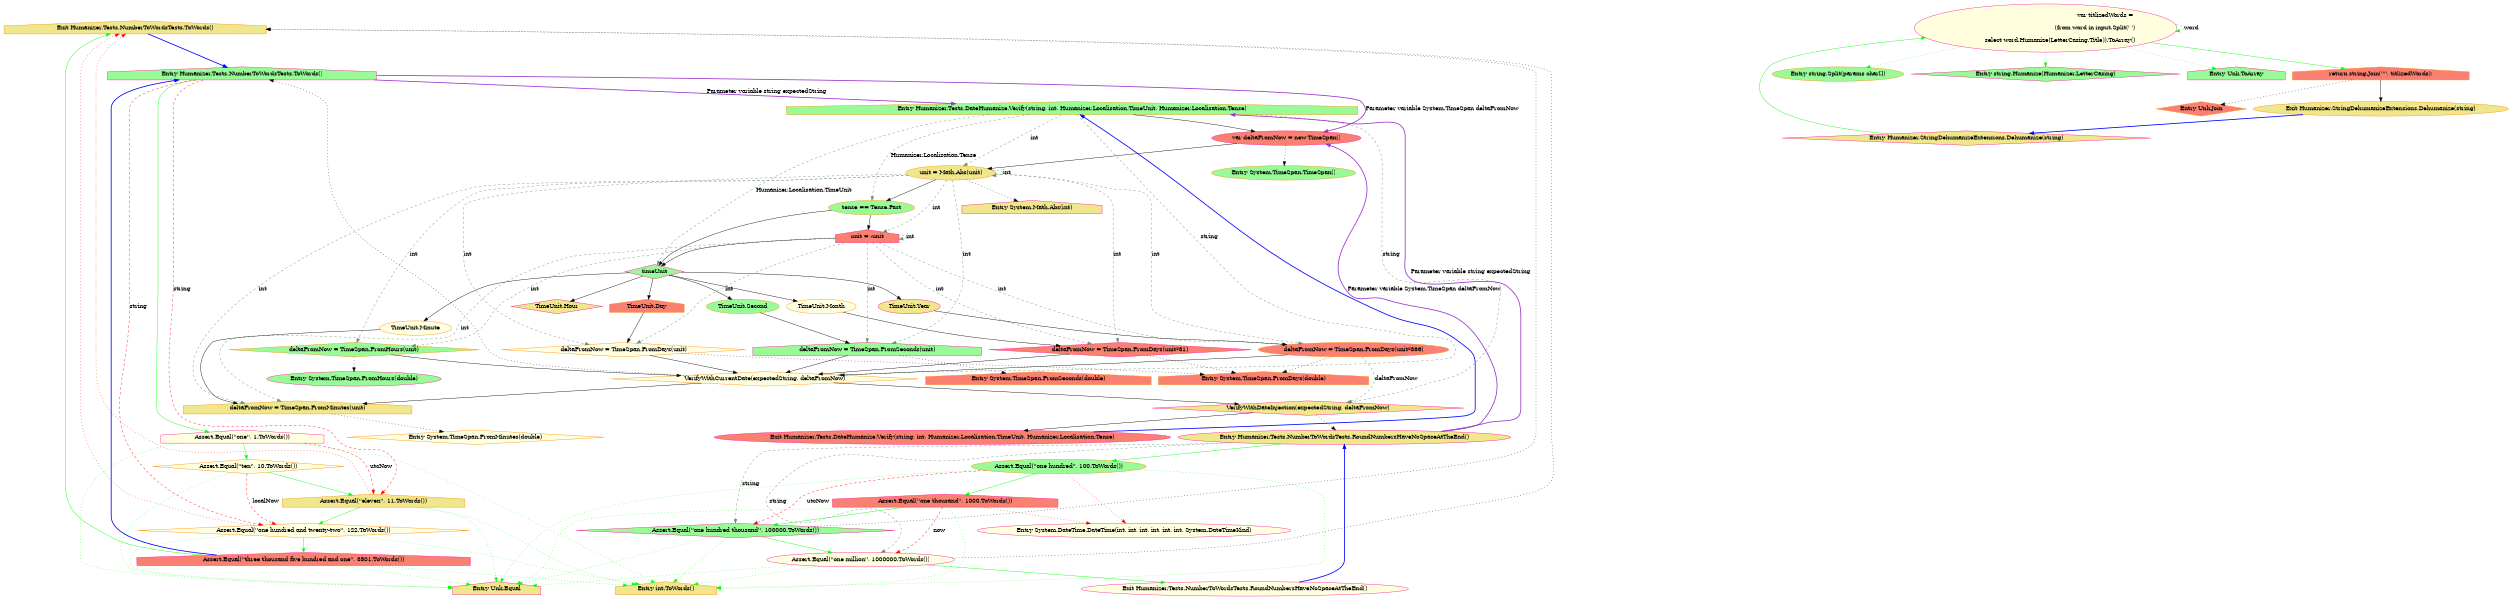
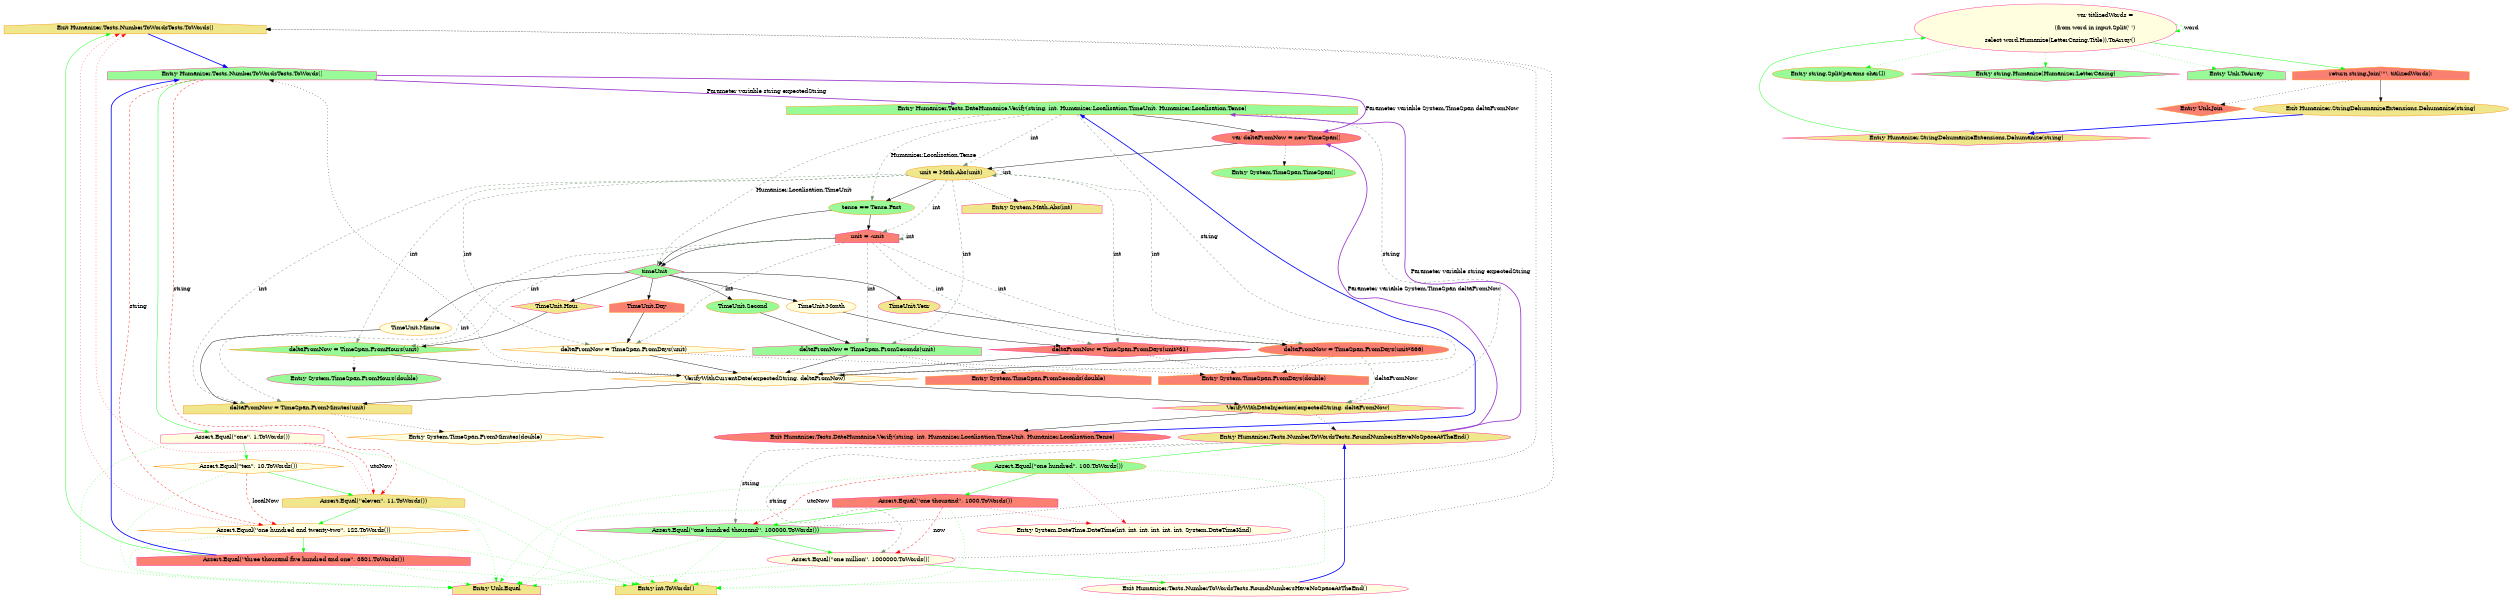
none -> (488, 336)
